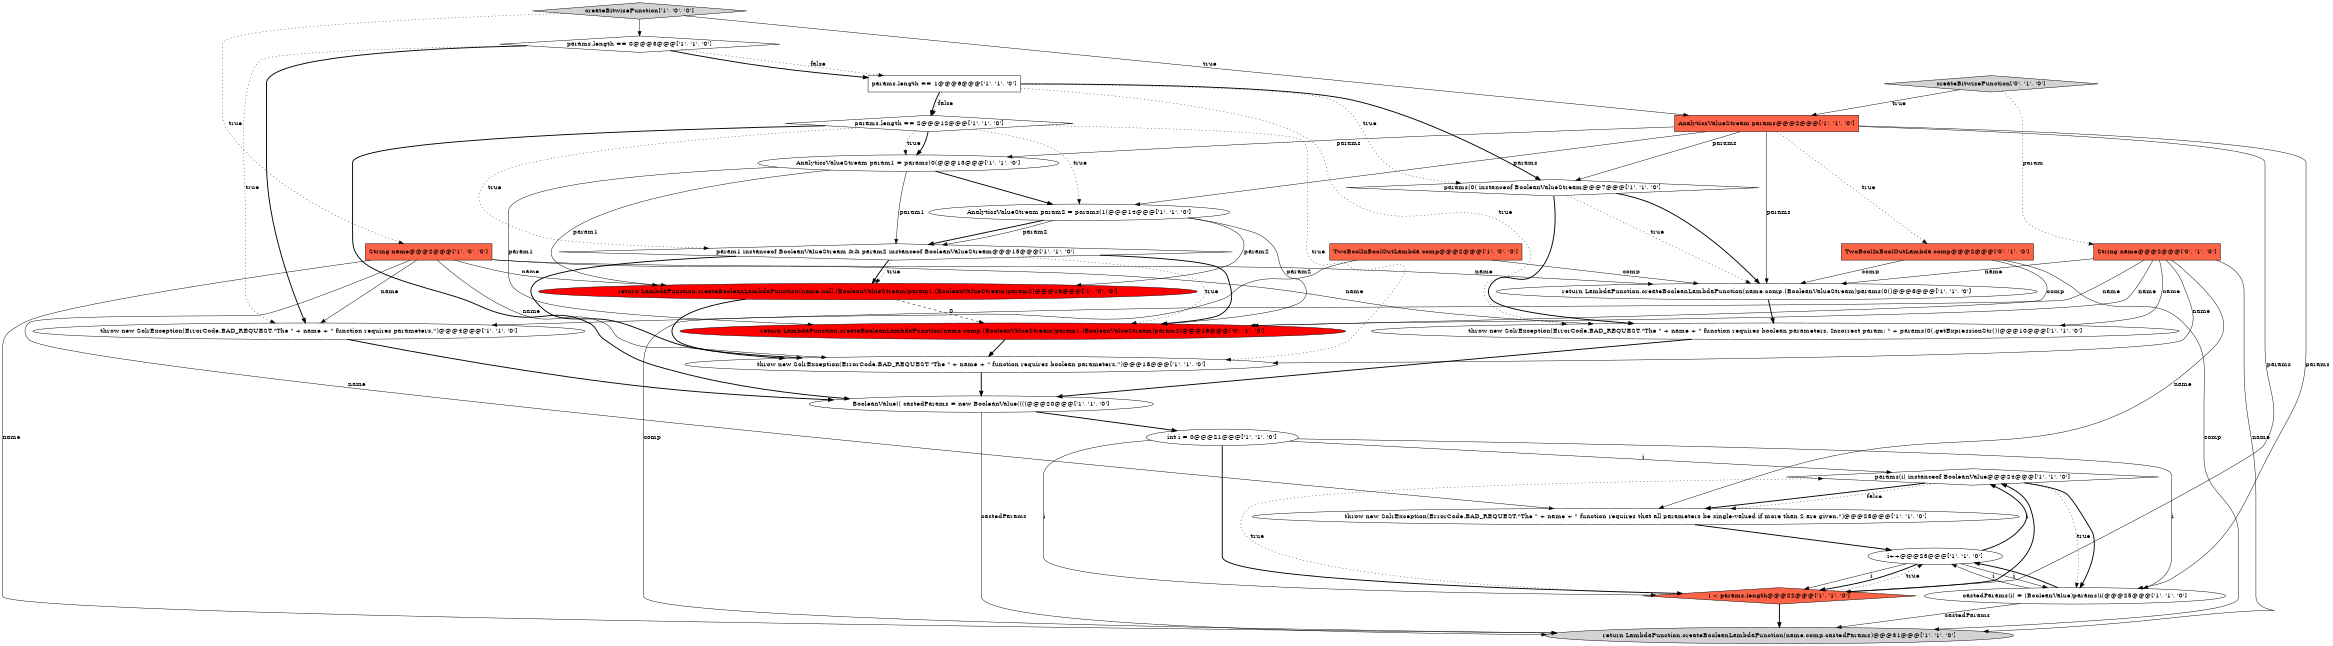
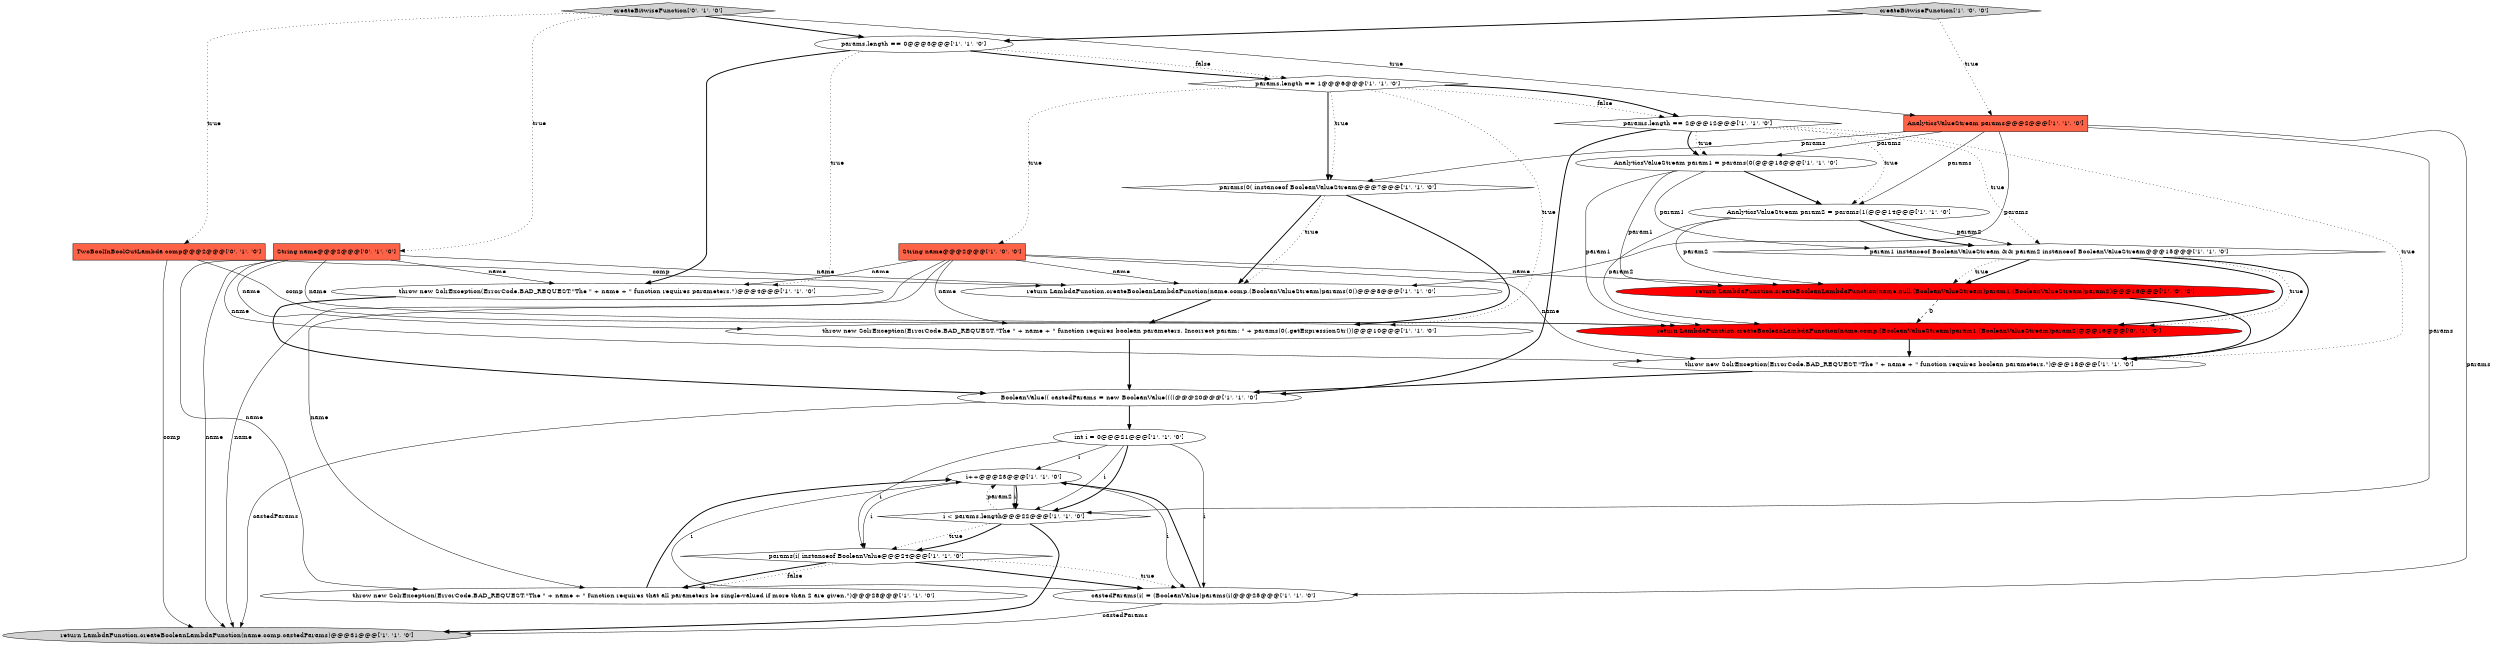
(640, 25) -> (1436, 27)
none -> (782, 26)
(246, 35) -> (1068, 104)
(640, 44) -> (914, 44)
(1184, 65) -> (1964, 65)
(944, 84) -> (1328, 84)
(2033, 163) -> (540, 123)
(1850, 186) -> (295, 26)
(1426, 252) -> none
none -> (1074, 456)
(2025, 523) -> (897, 495)
(1913, 576) -> (1000, 497)
(1779, 596) -> (1014, 517)
